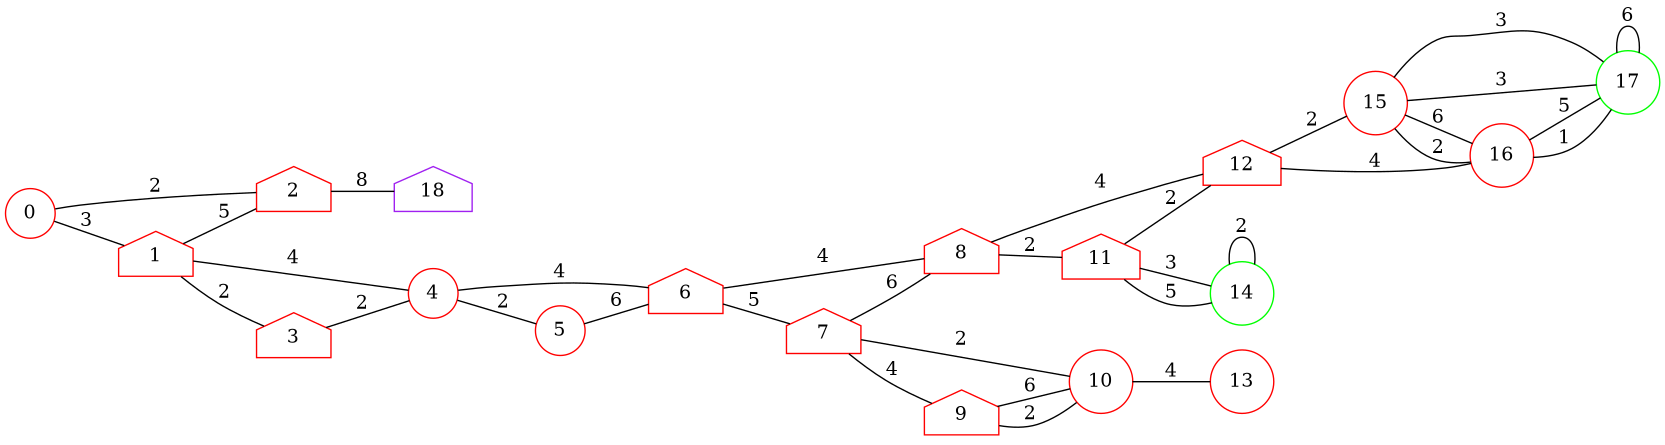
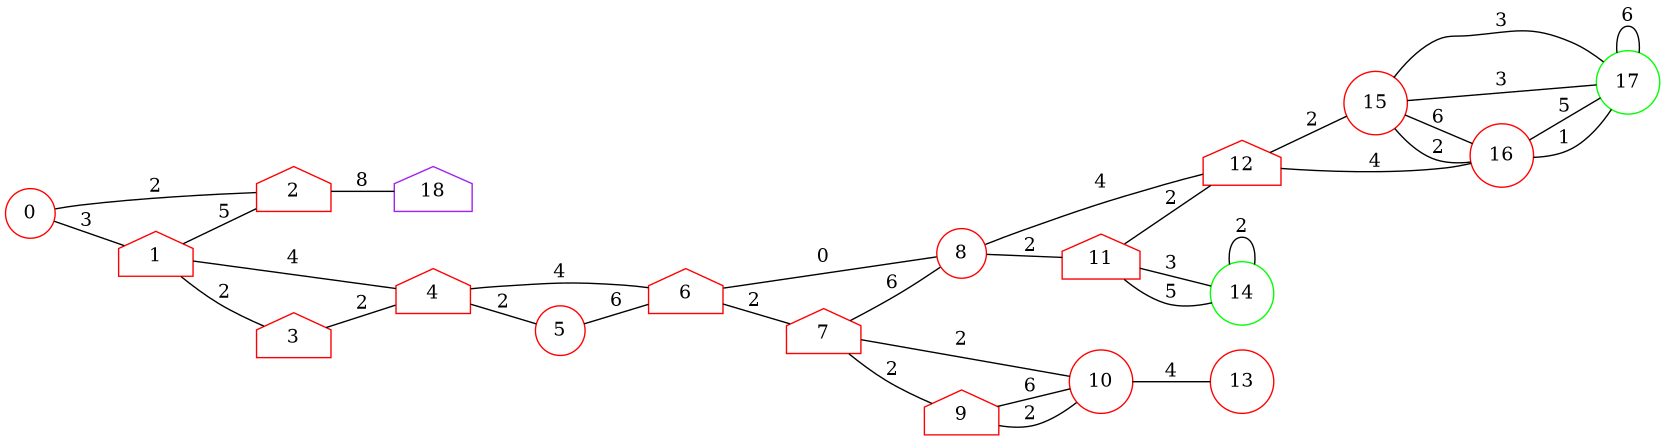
(962, 253) -> (962, 253)
(824, 257) -> (824, 257)
(433, 293) -> (433, 293)
(755, 301) -> (755, 301)
(893, 370) -> (893, 370)
